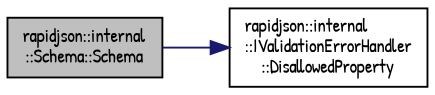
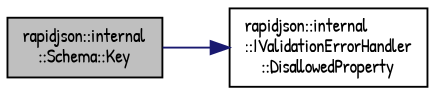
(85, 48) -> (85, 48)
